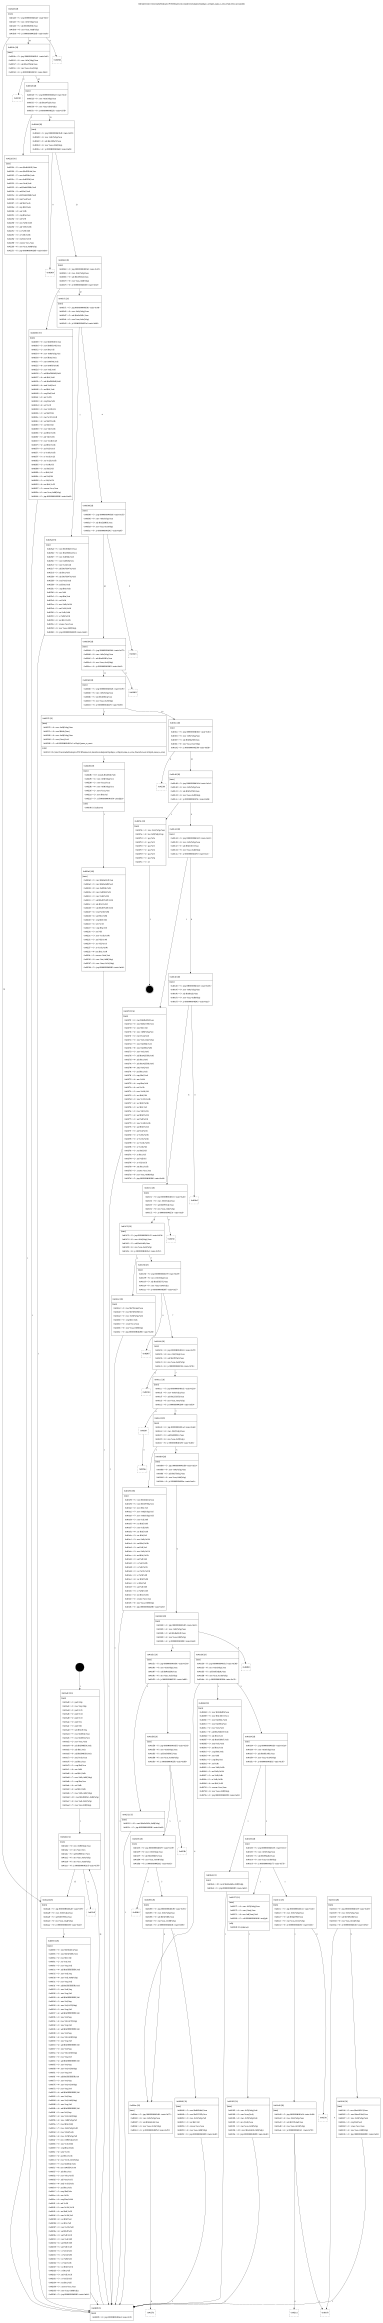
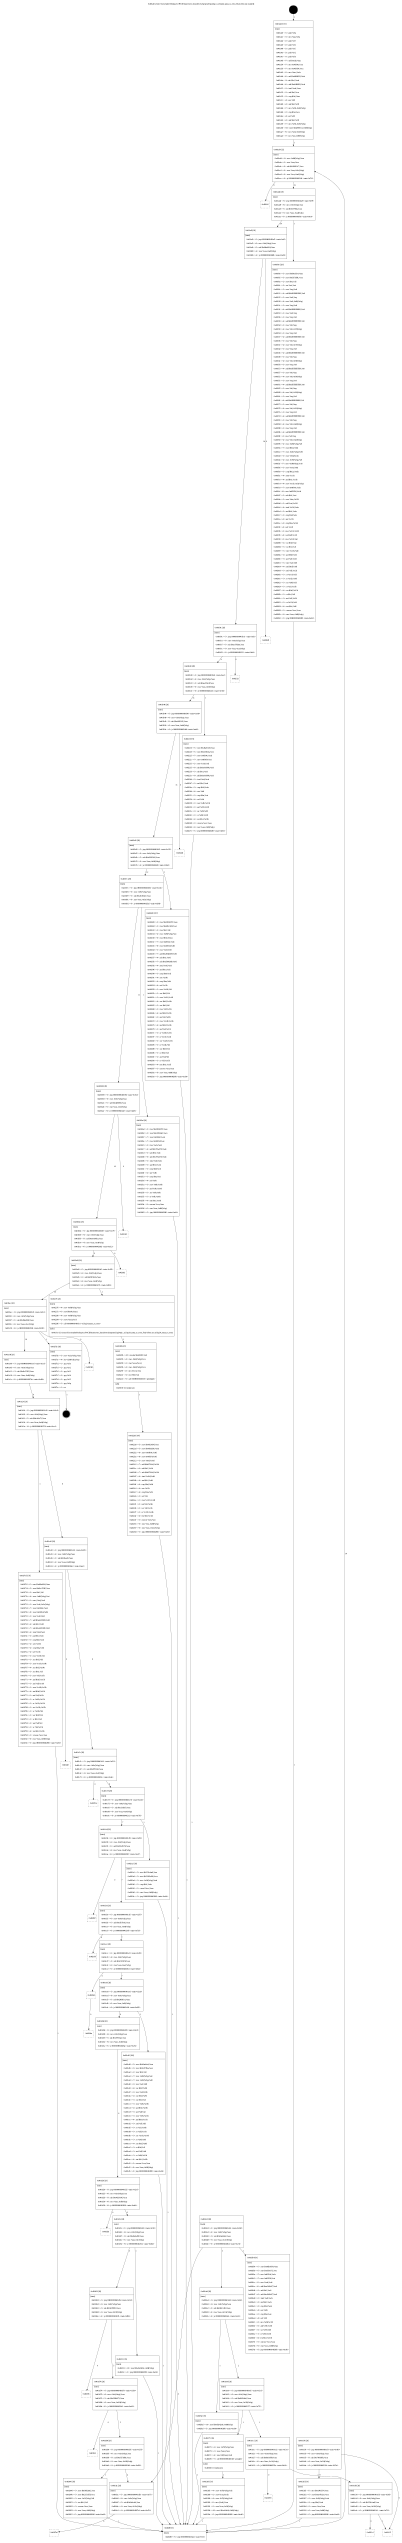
(173, 811) -> (44, 1337)
(3, 976) -> (280, 223)
